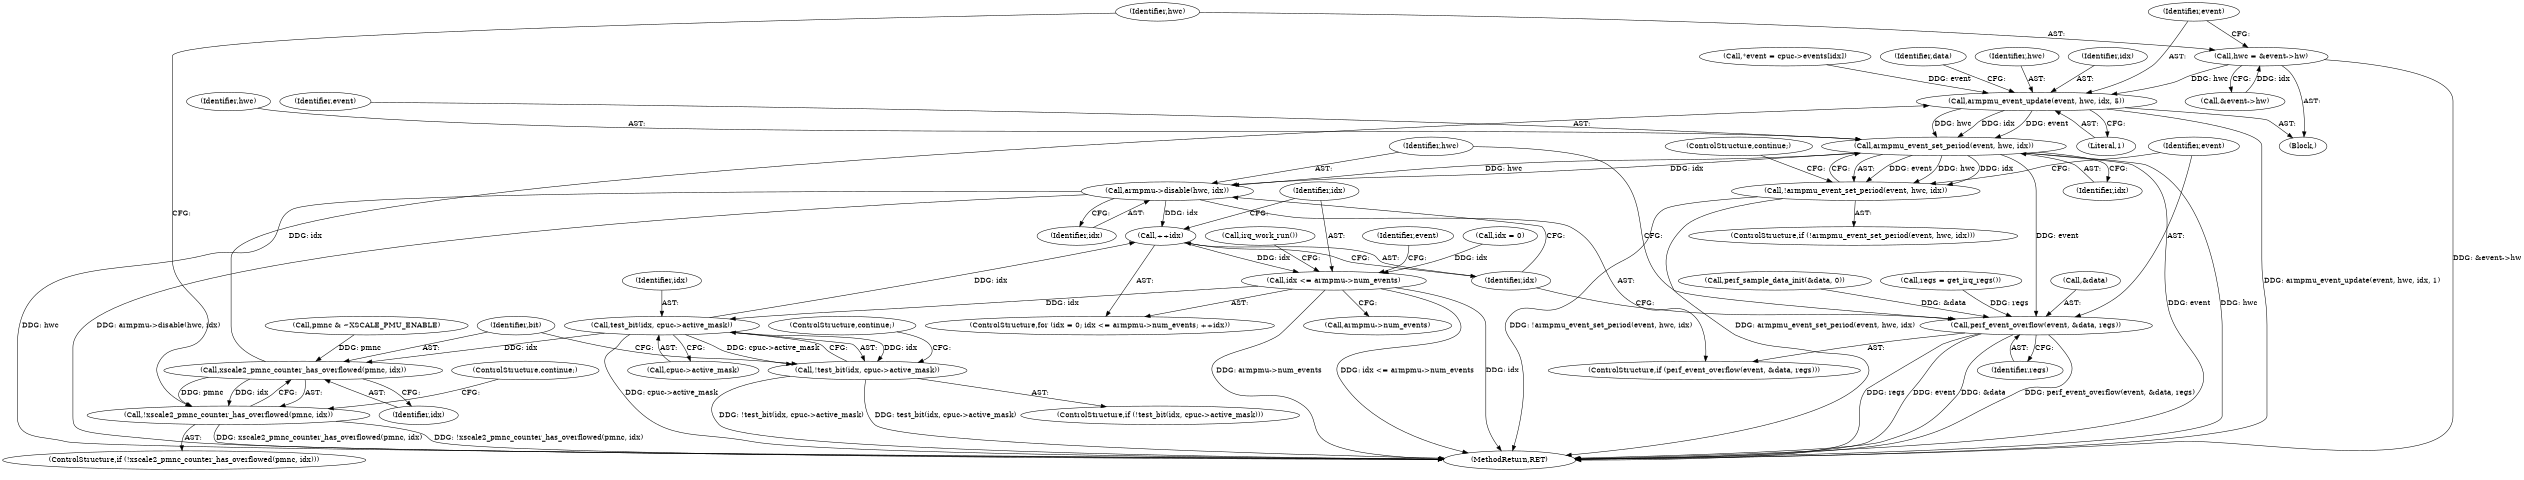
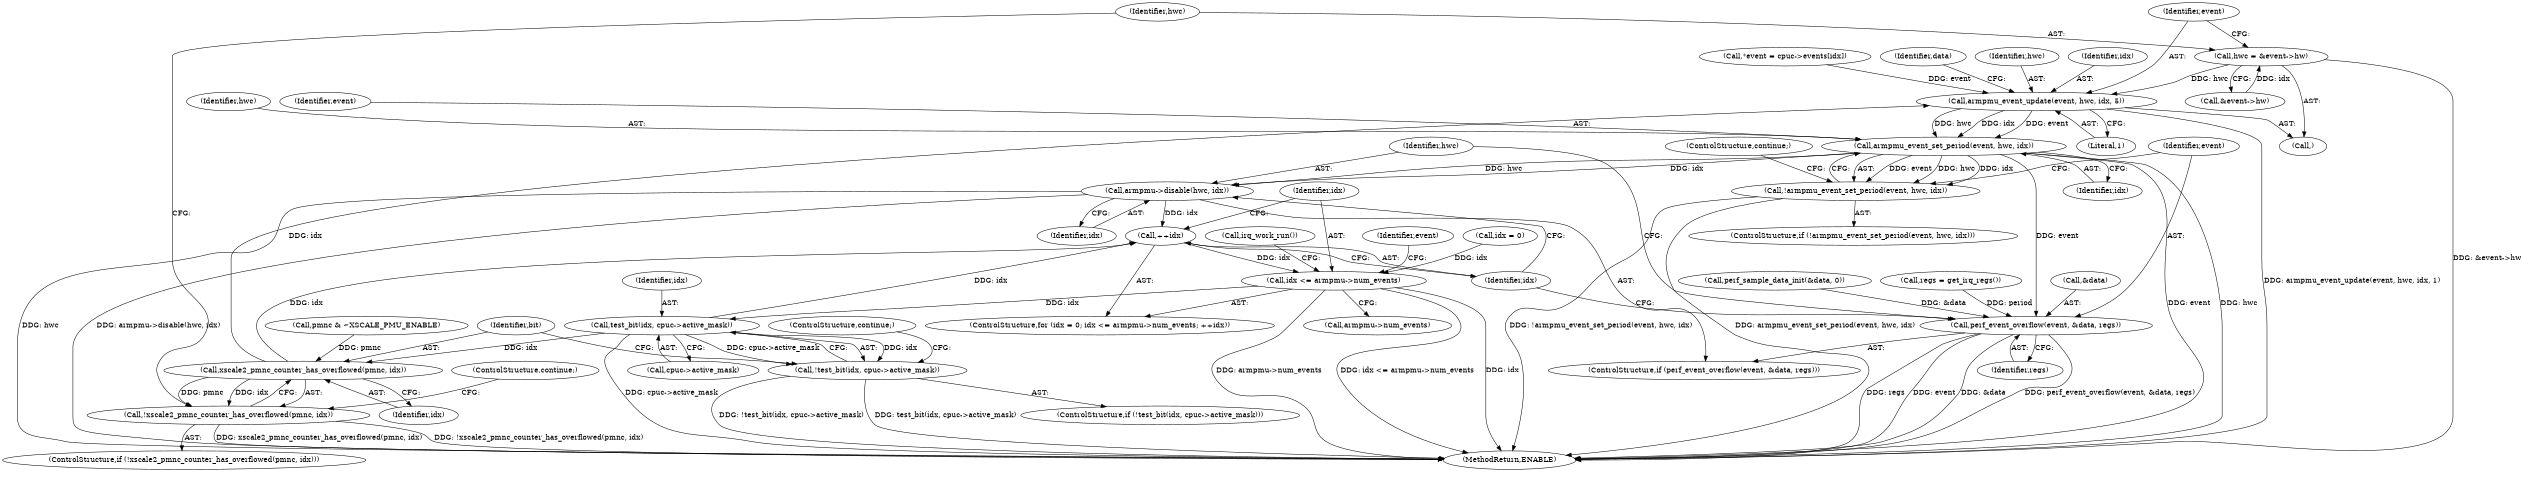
(2303, 146) -> (2303, 146)
none -> (663, 259)
(2010, 303) -> (2010, 303)
(1510, 460) -> (1510, 460)
